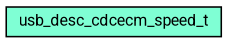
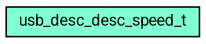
(114, 22) -> (103, 22)
